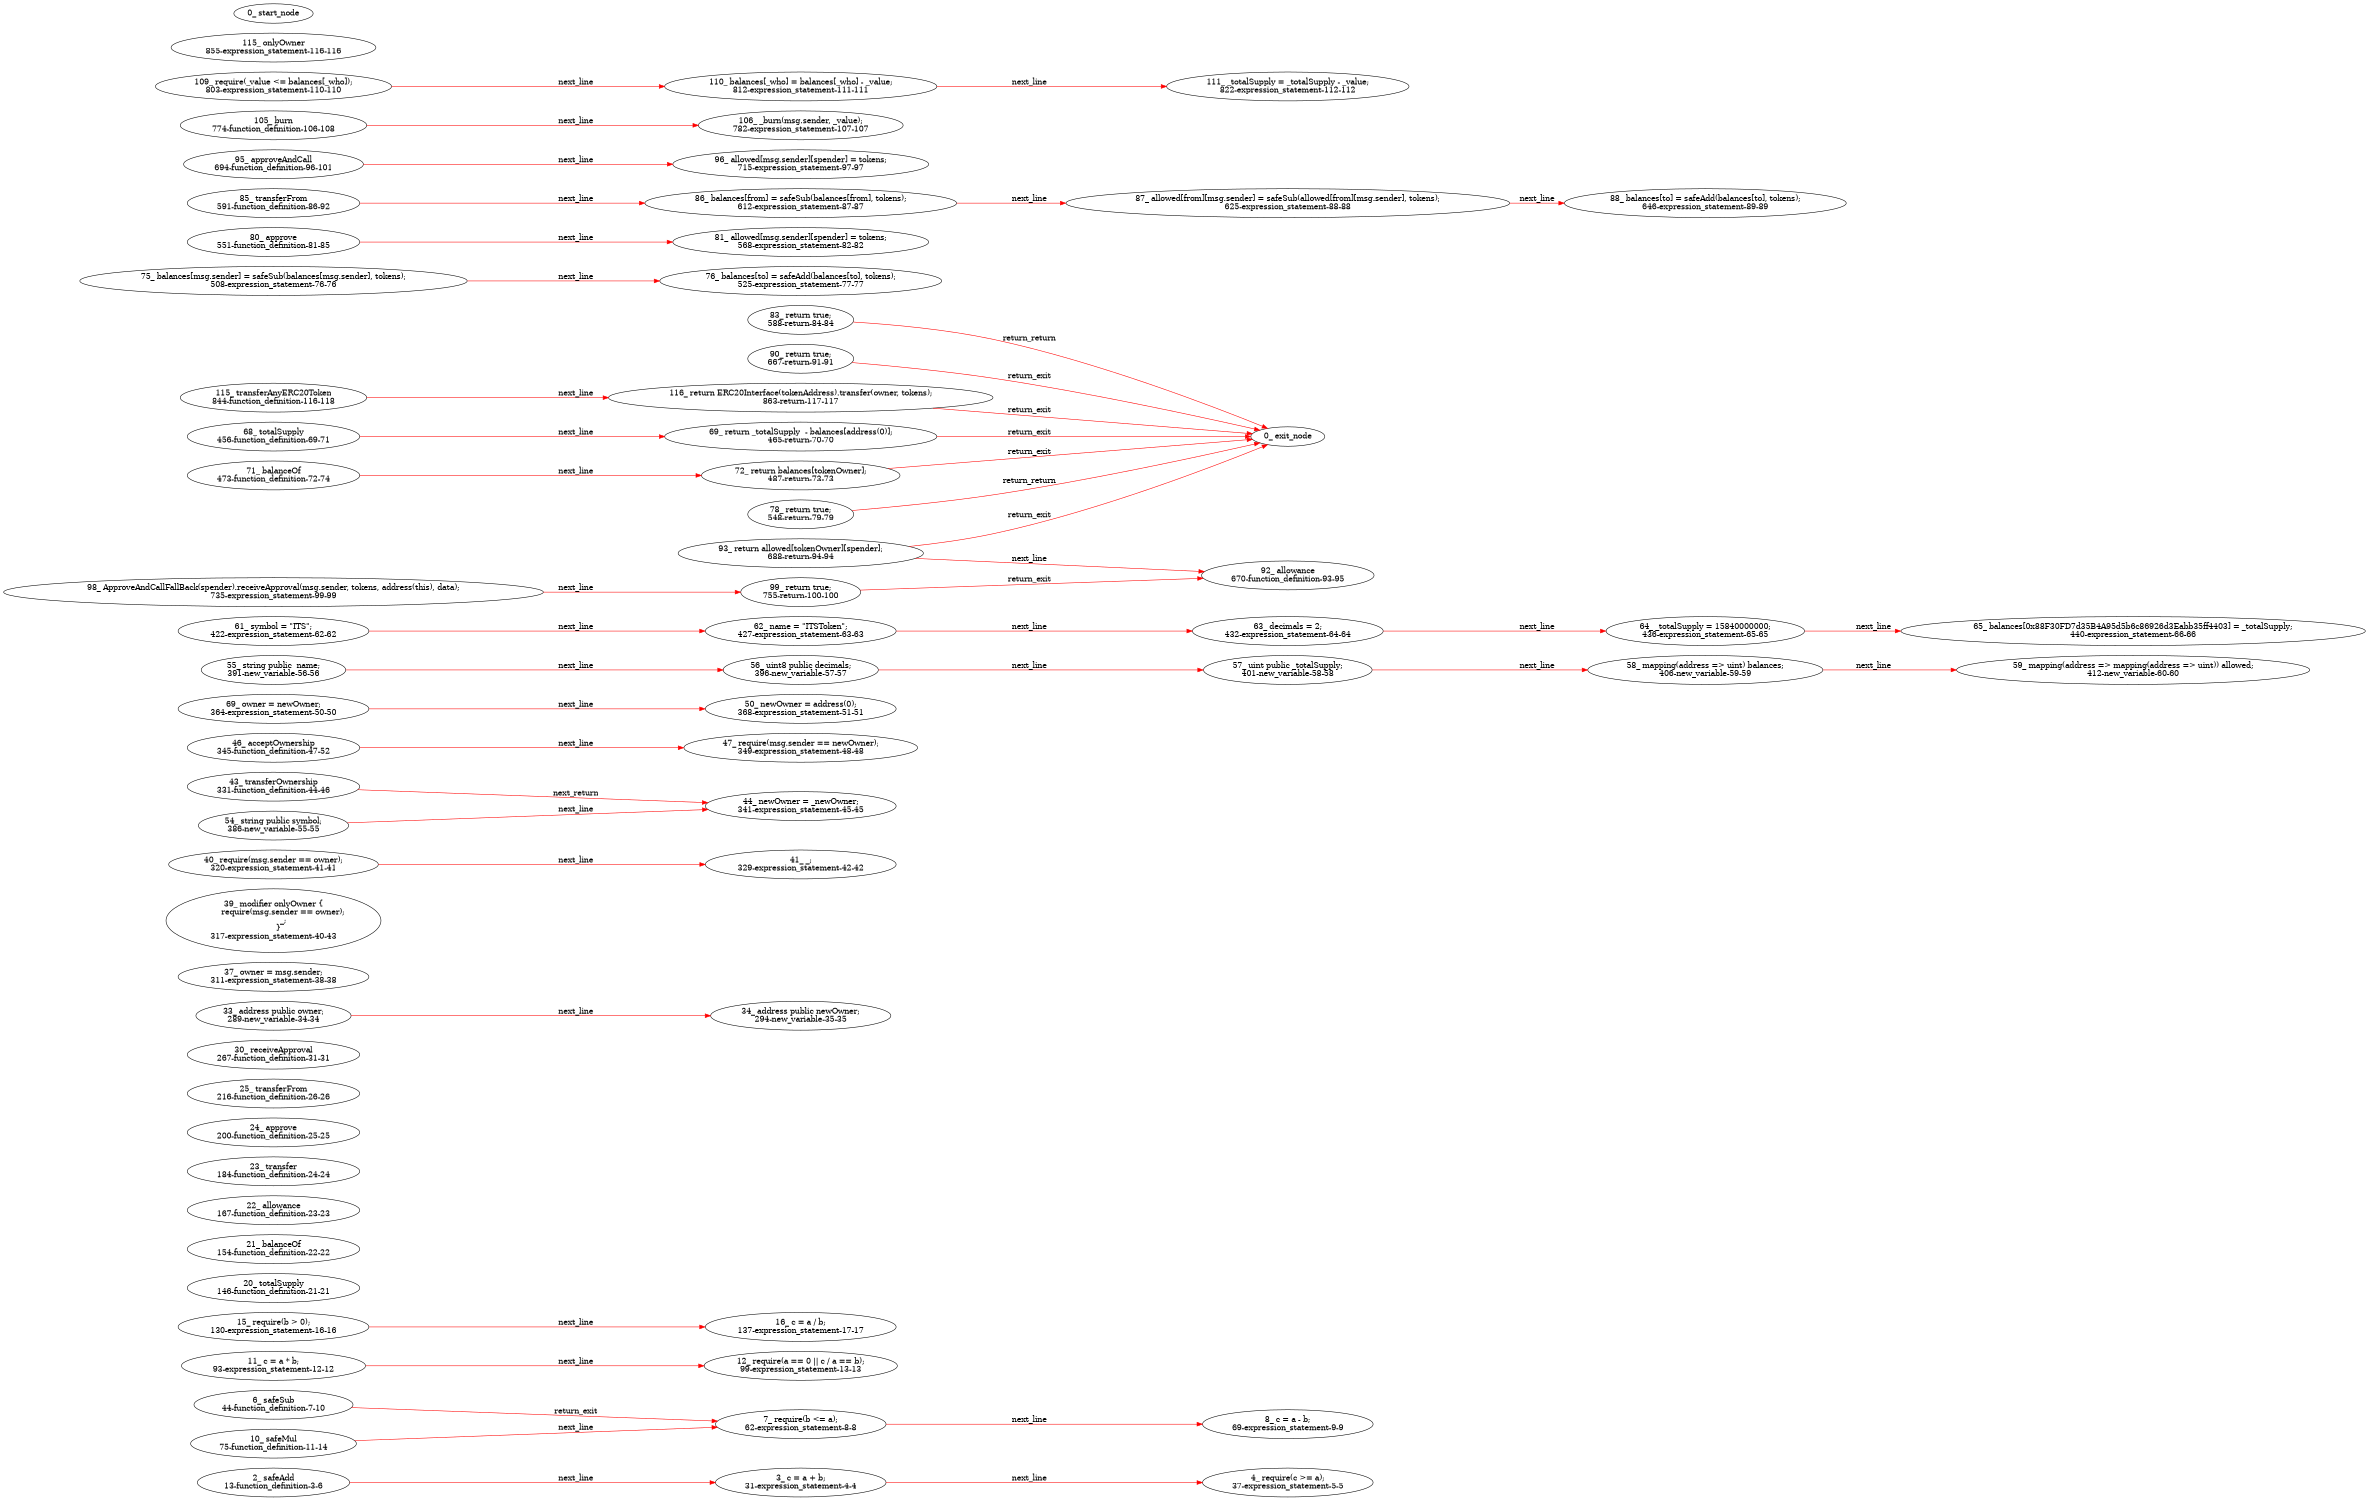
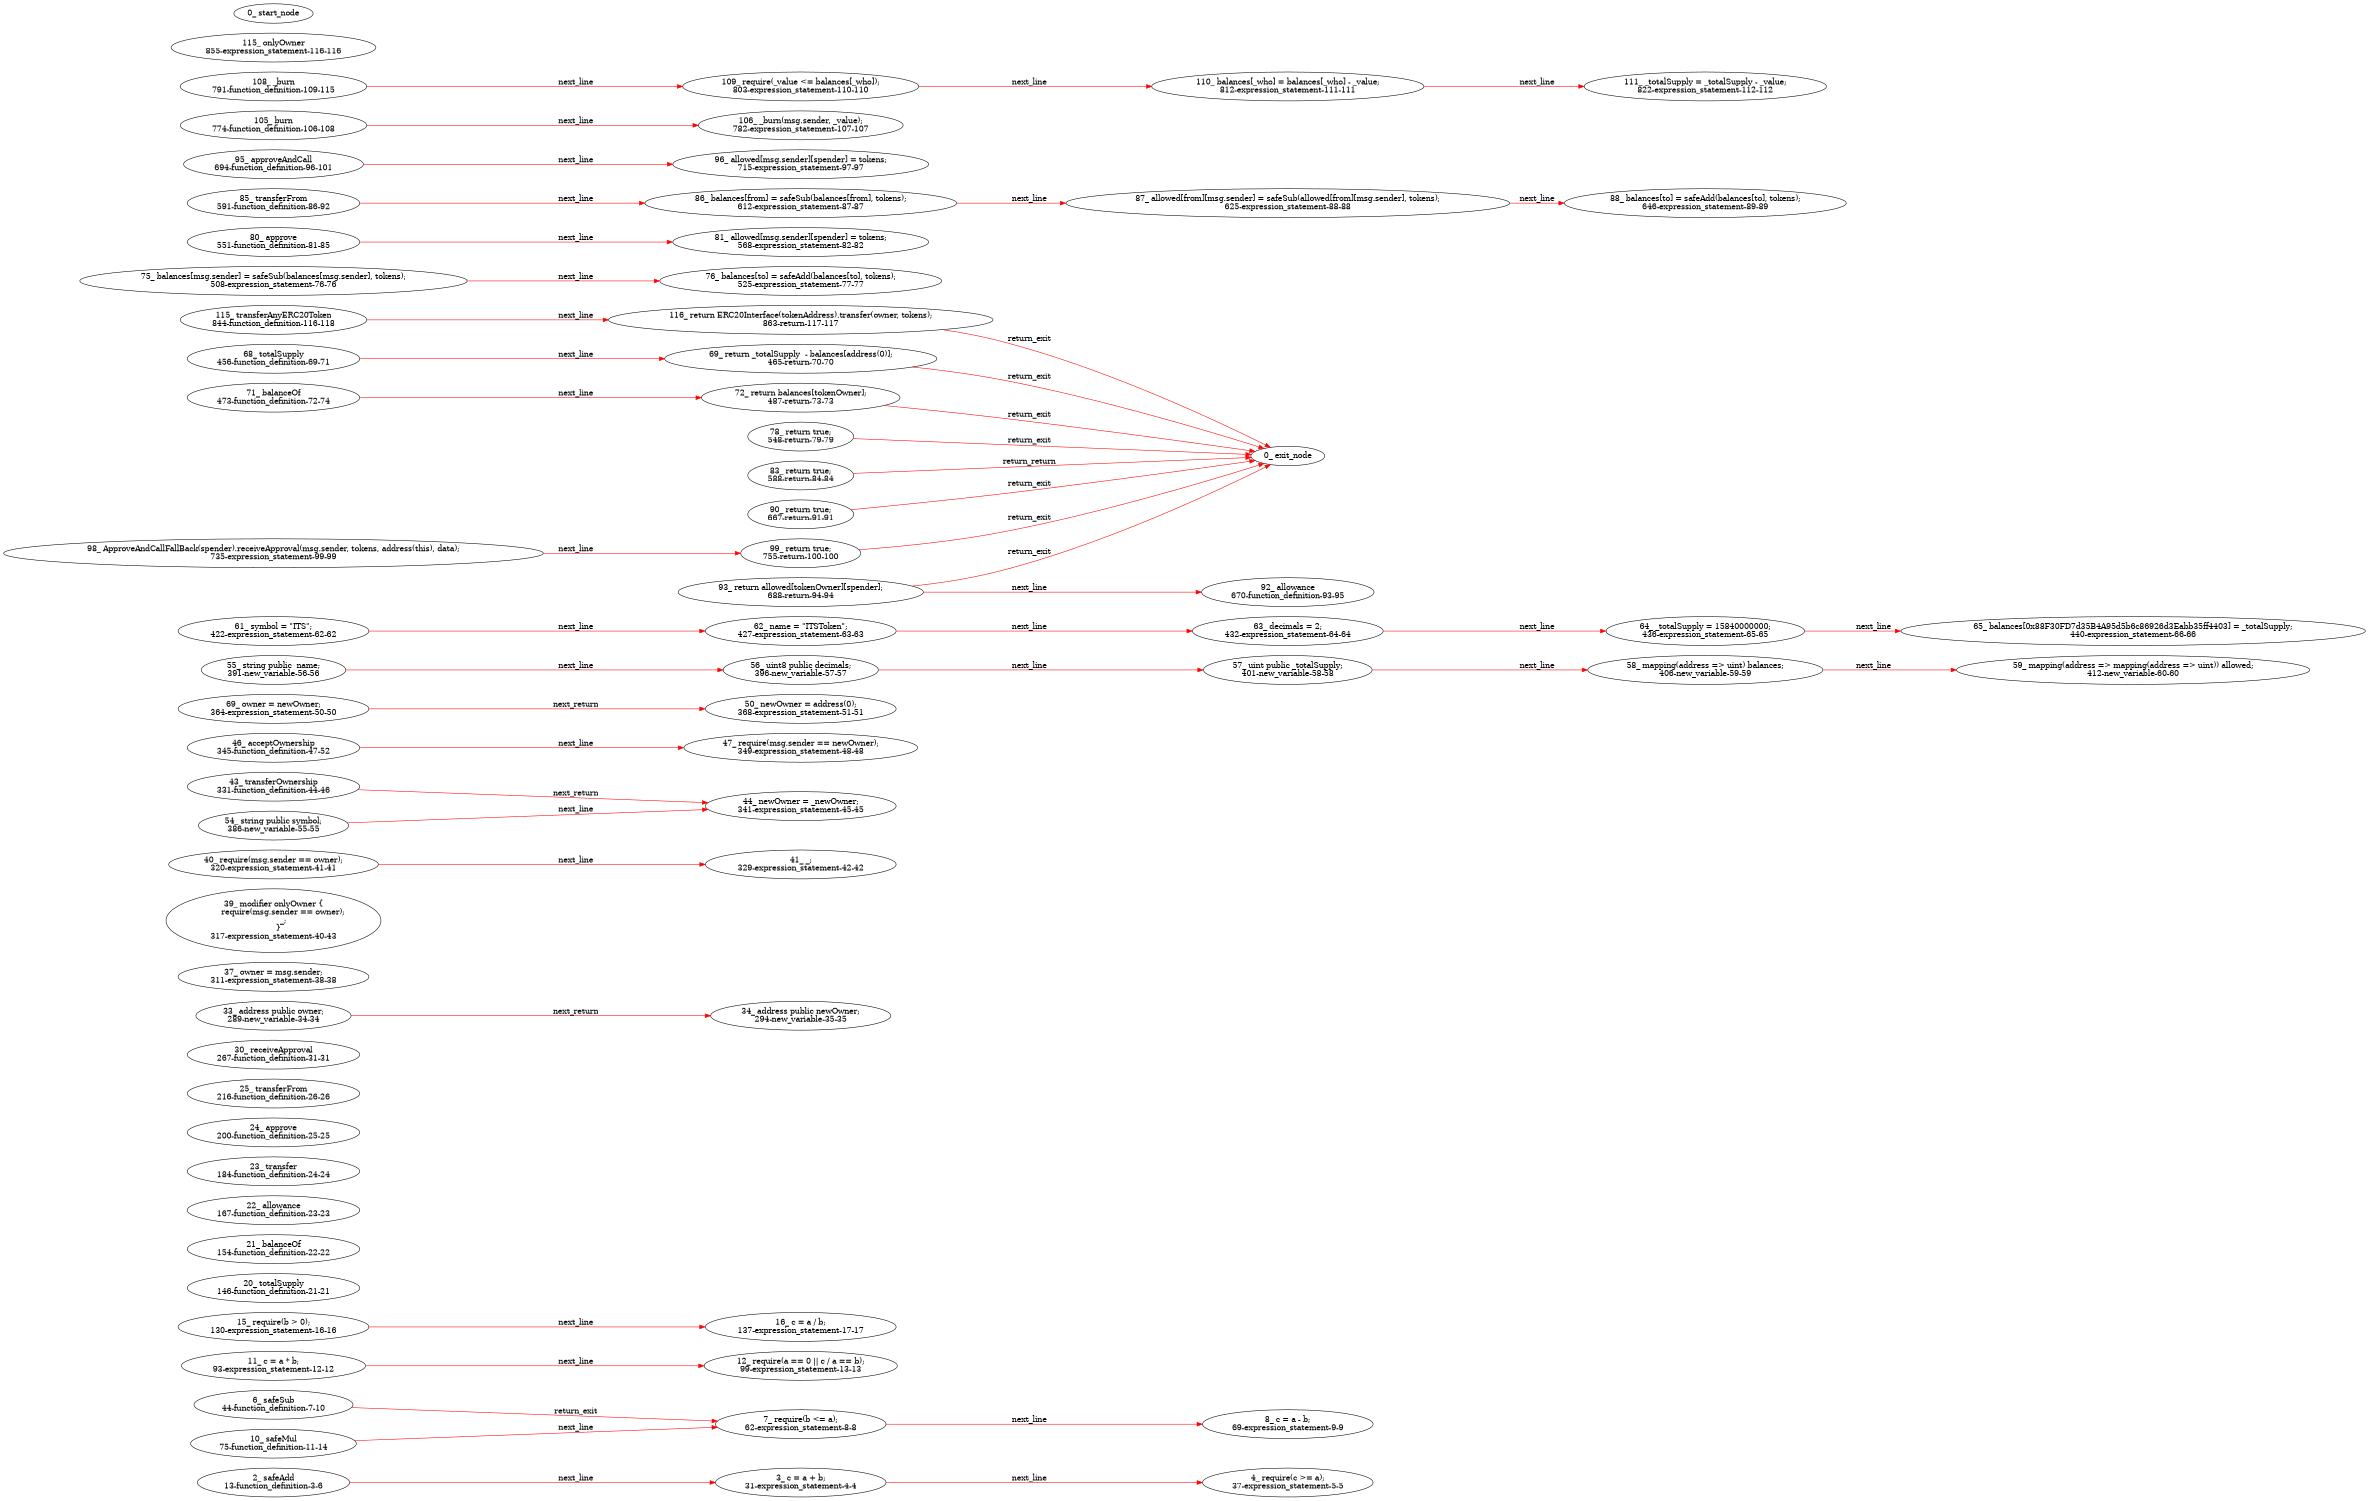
none -> (273, 86)
(1029, 481) -> (1029, 441)
(1029, 584) -> (1061, 519)
(576, 705) -> (576, 705)
(576, 1012) -> (576, 1012)
